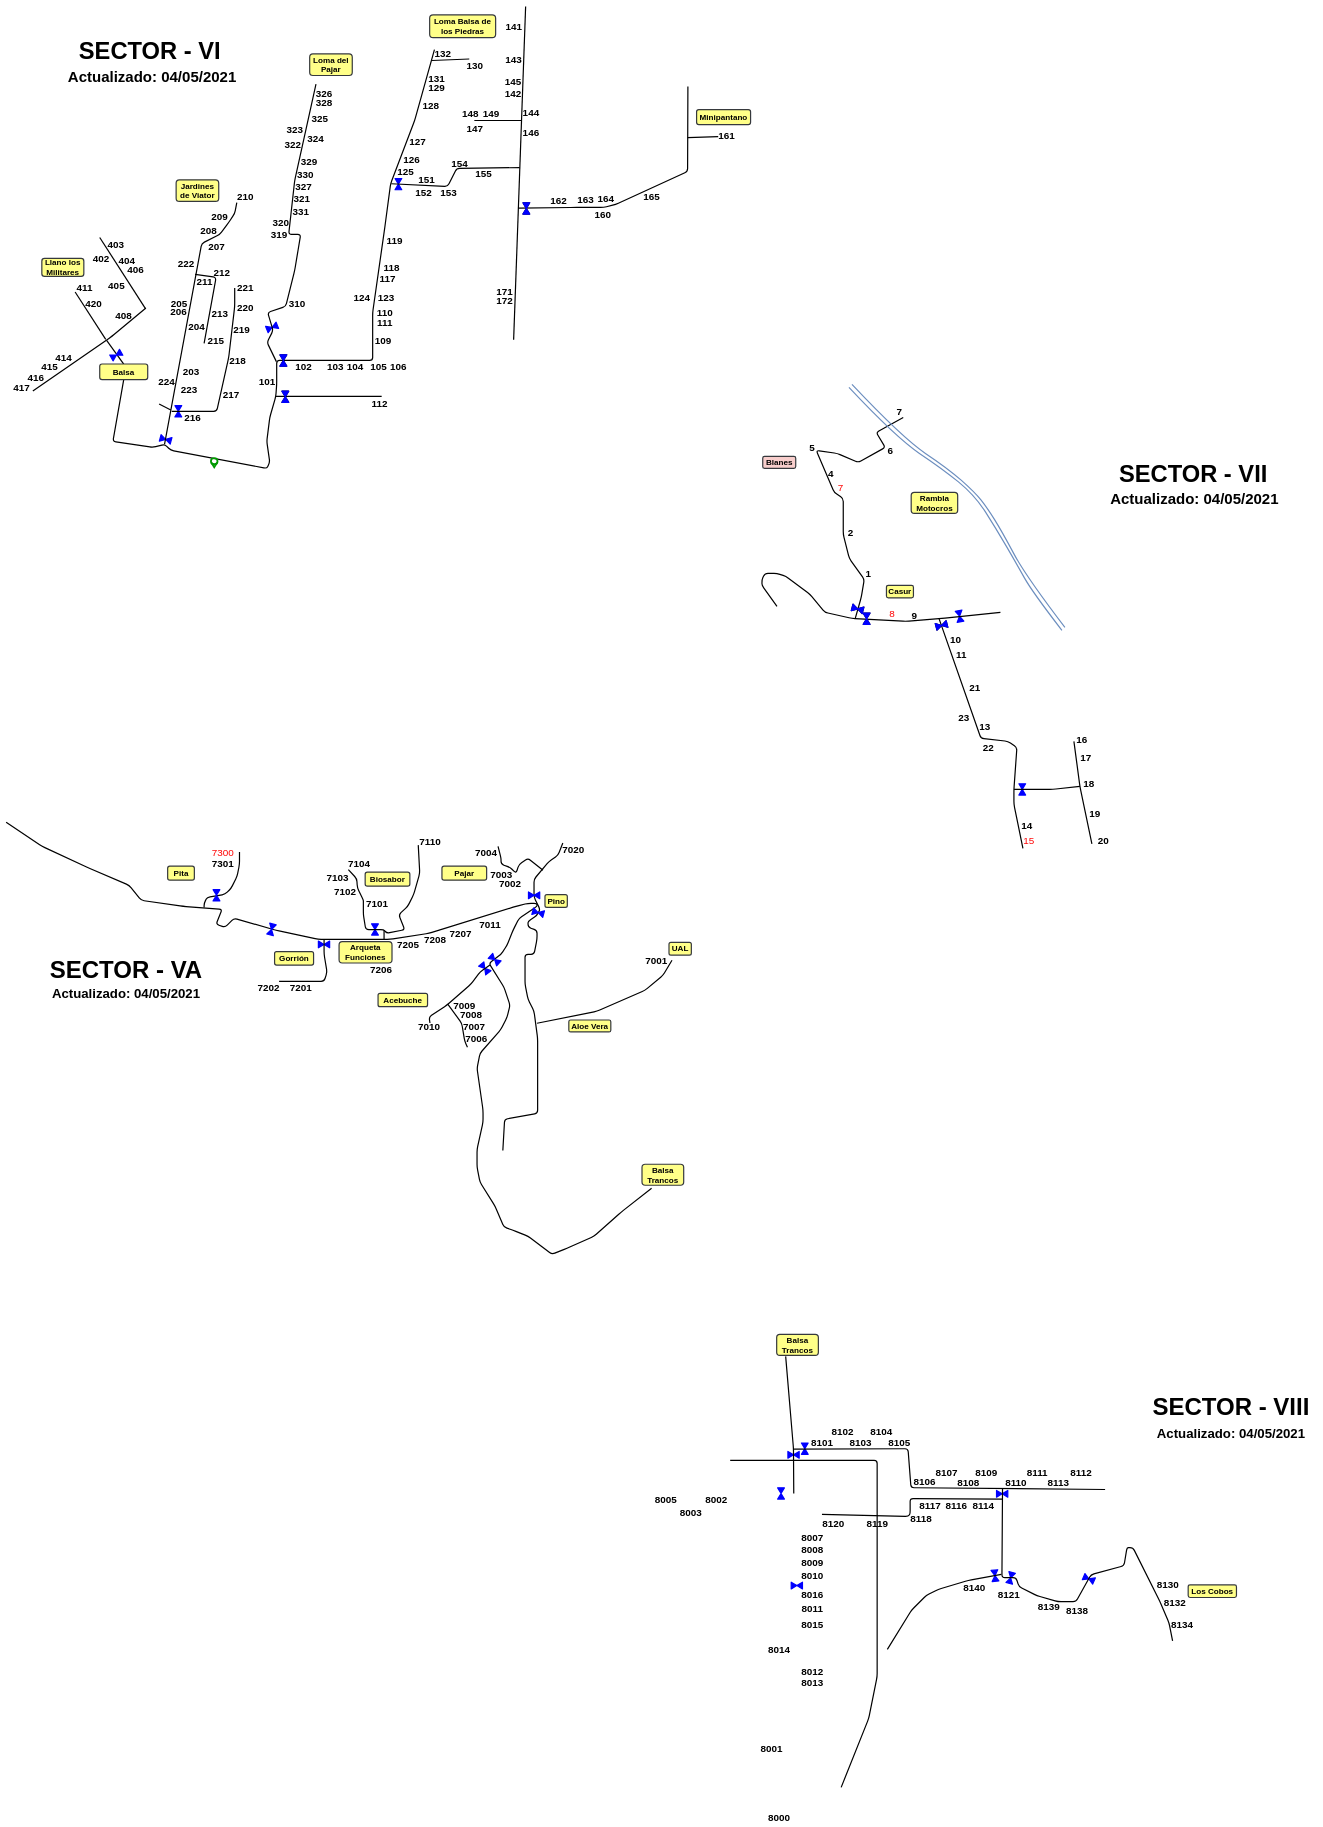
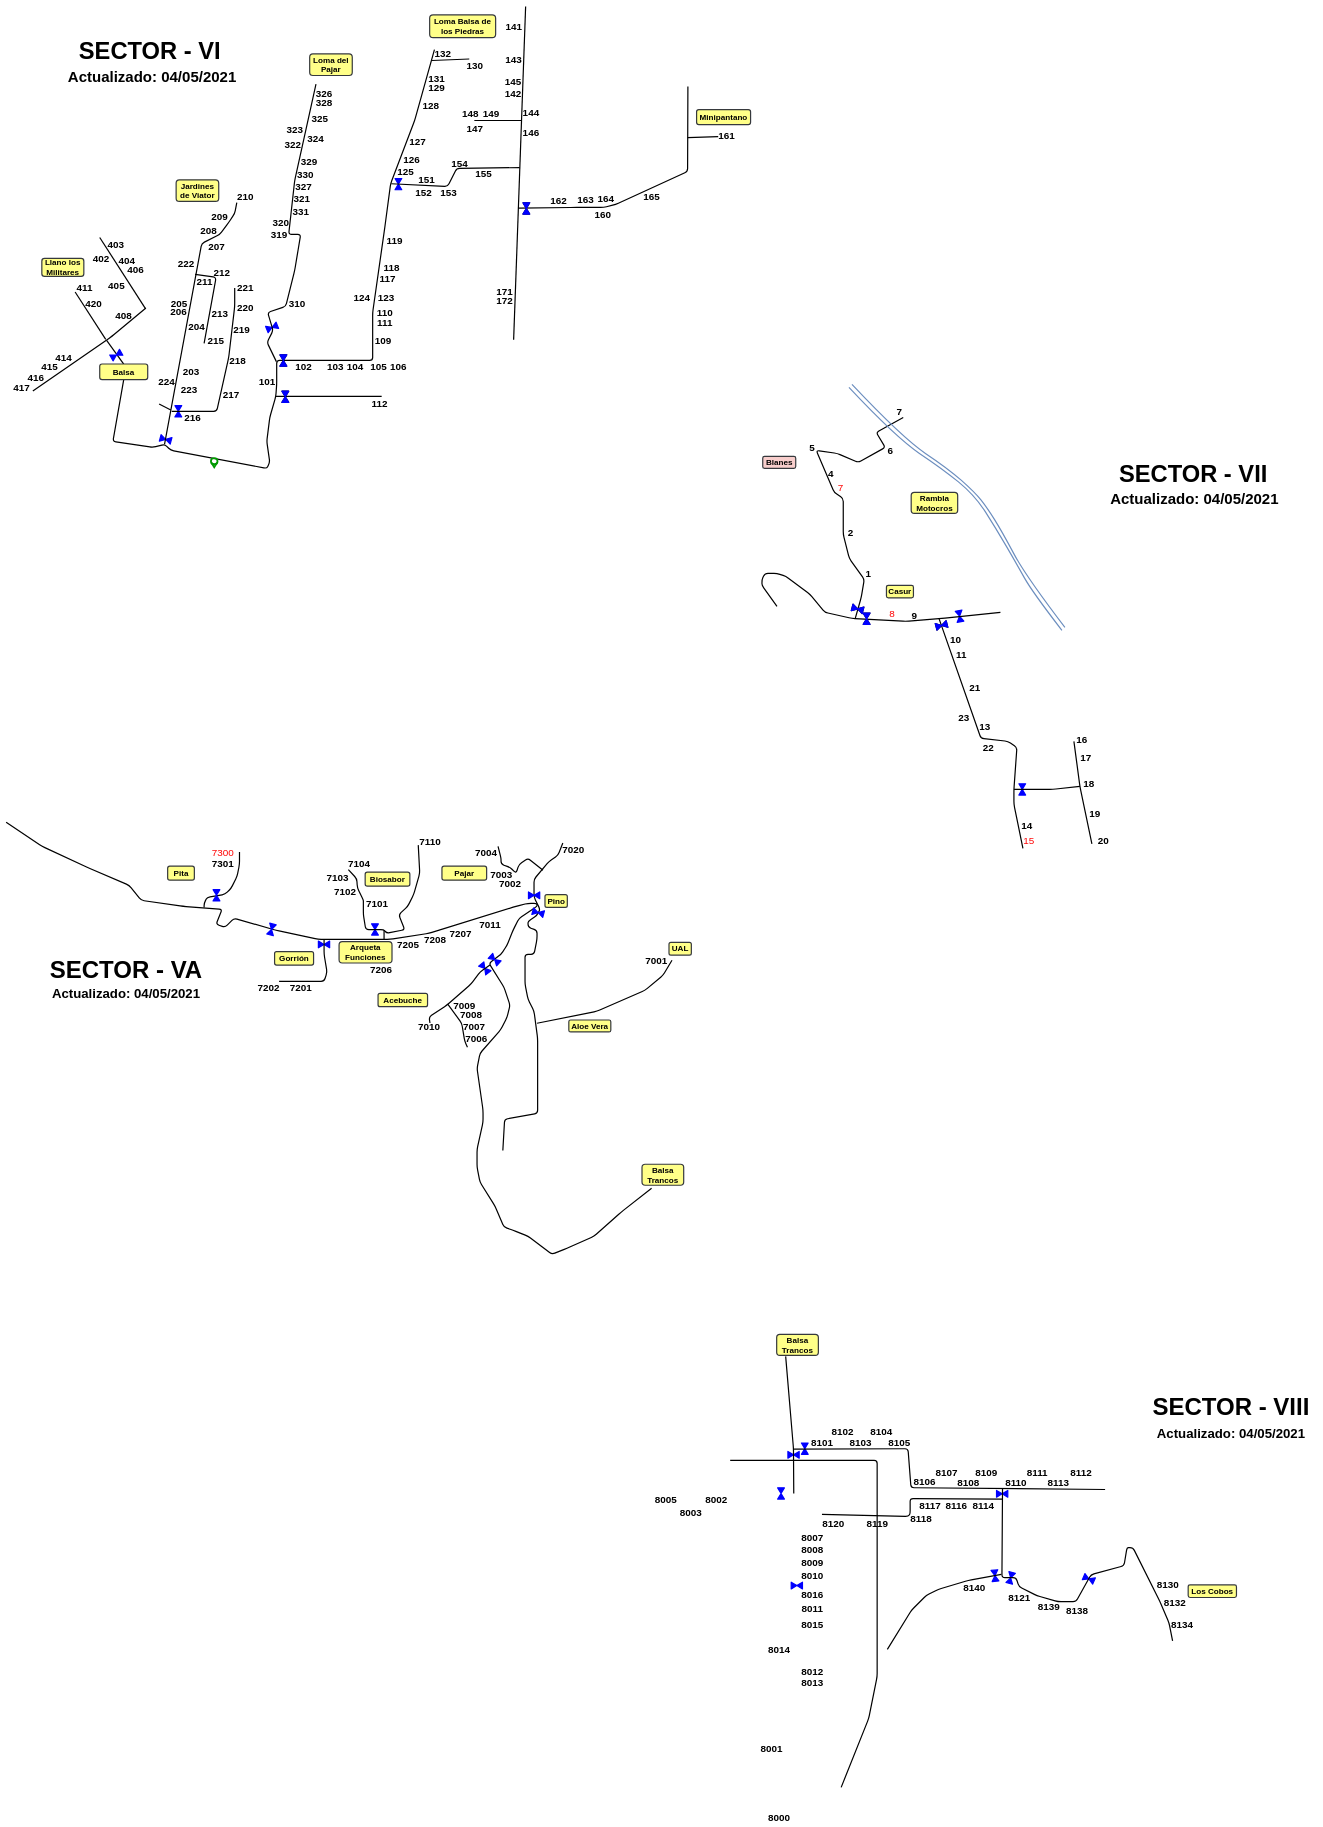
(1009, 1595) -> (1020, 1598)
